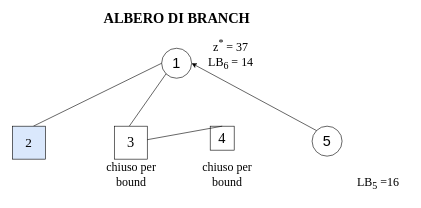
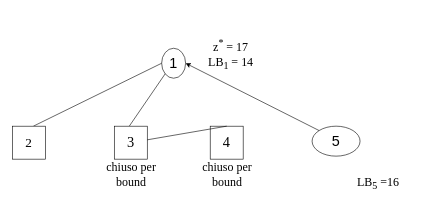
(177, 18) -> none
(231, 45) -> (231, 45)
(177, 63) -> (174, 63)
(231, 63) -> (231, 63)
(222, 138) -> (227, 143)
(327, 141) -> (336, 141)
(29, 143) -> (29, 143)
